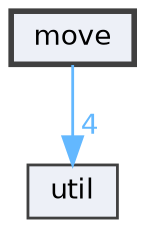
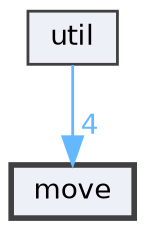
(73, 101) -> (73, 101)
